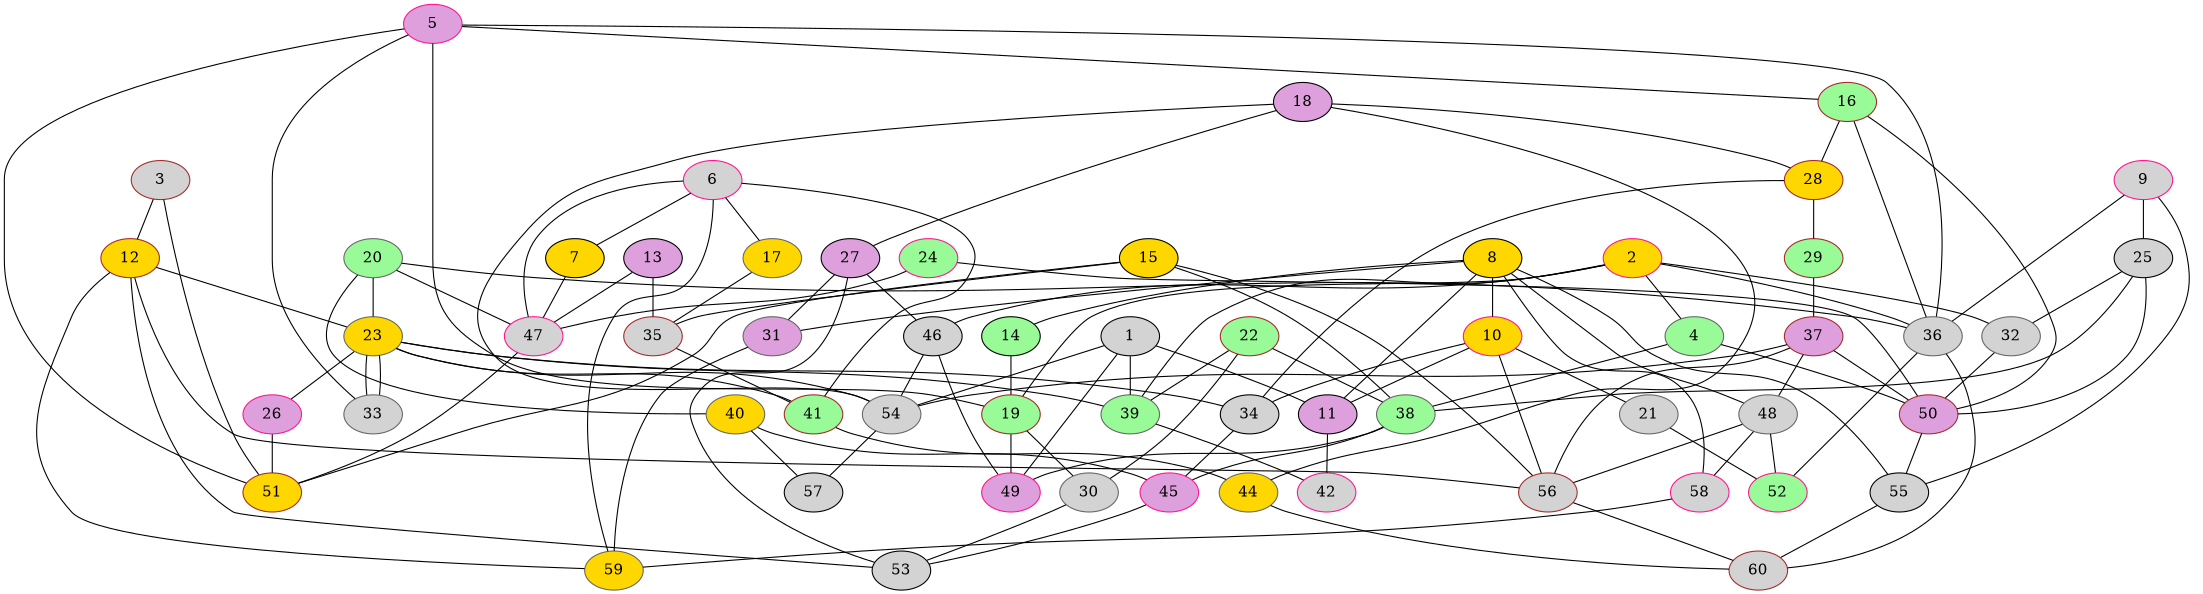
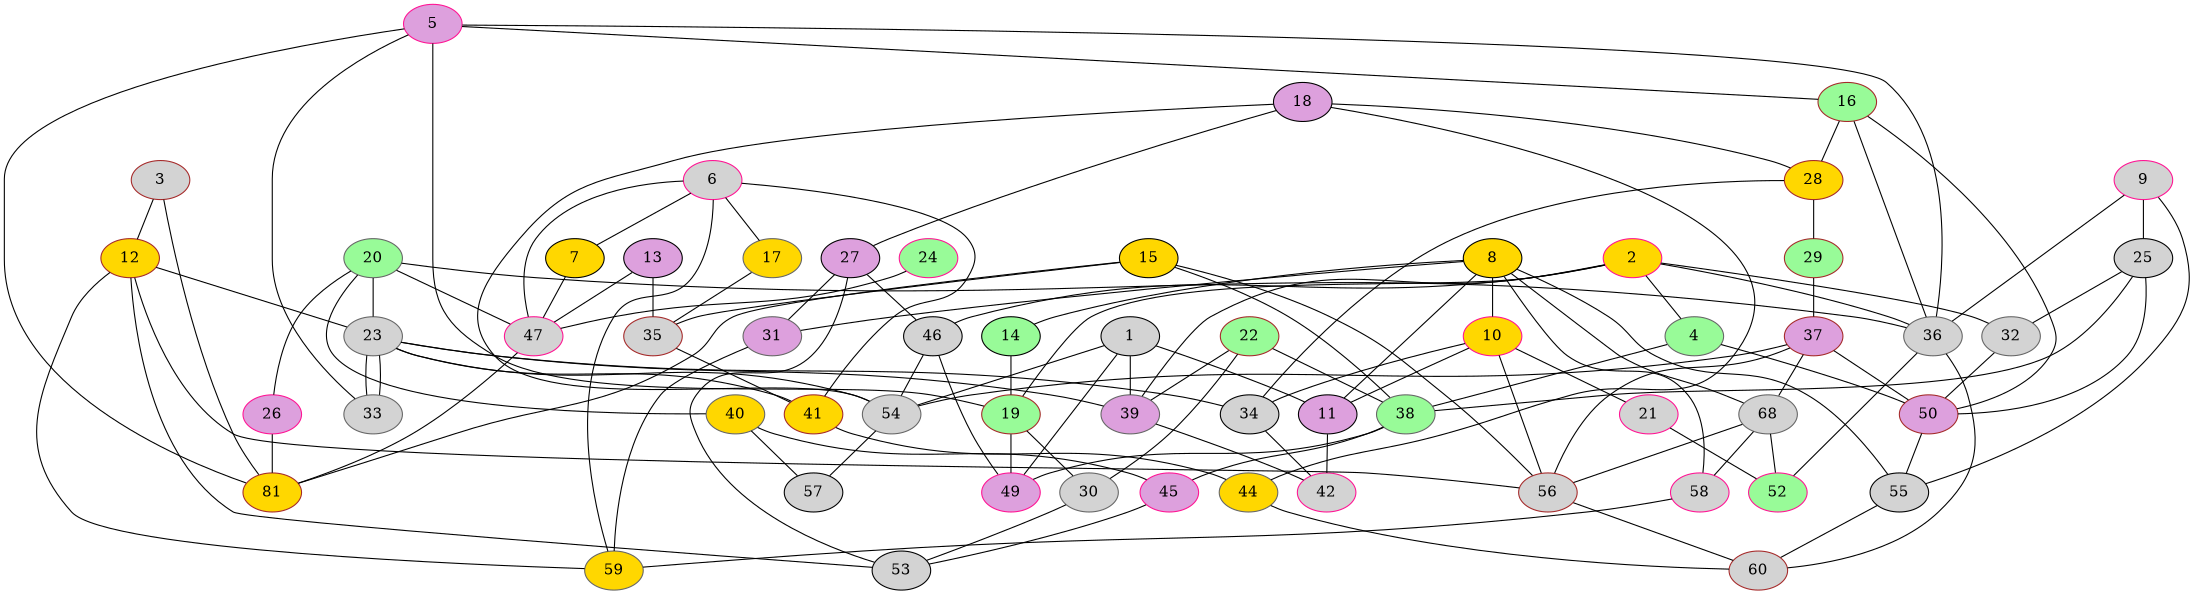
(1457, 285) -> none
(373, 336) -> (373, 336)
(321, 377) -> (297, 319)
(814, 414) -> (814, 414)
(1130, 414) -> (1130, 414)
(1649, 414) -> (1649, 414)
(1768, 414) -> (1768, 414)
(1202, 460) -> (1295, 460)
(272, 492) -> (272, 492)
